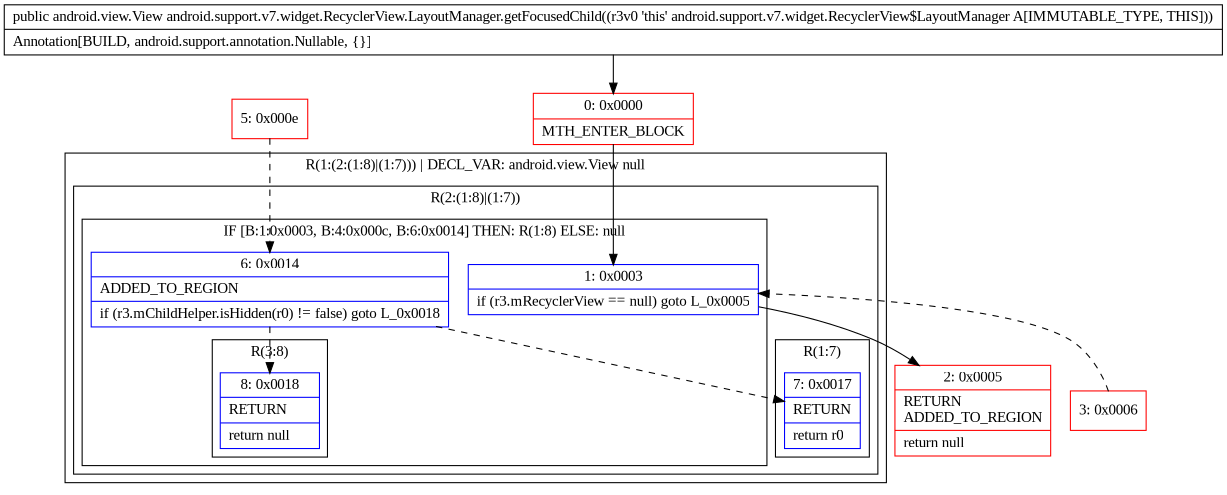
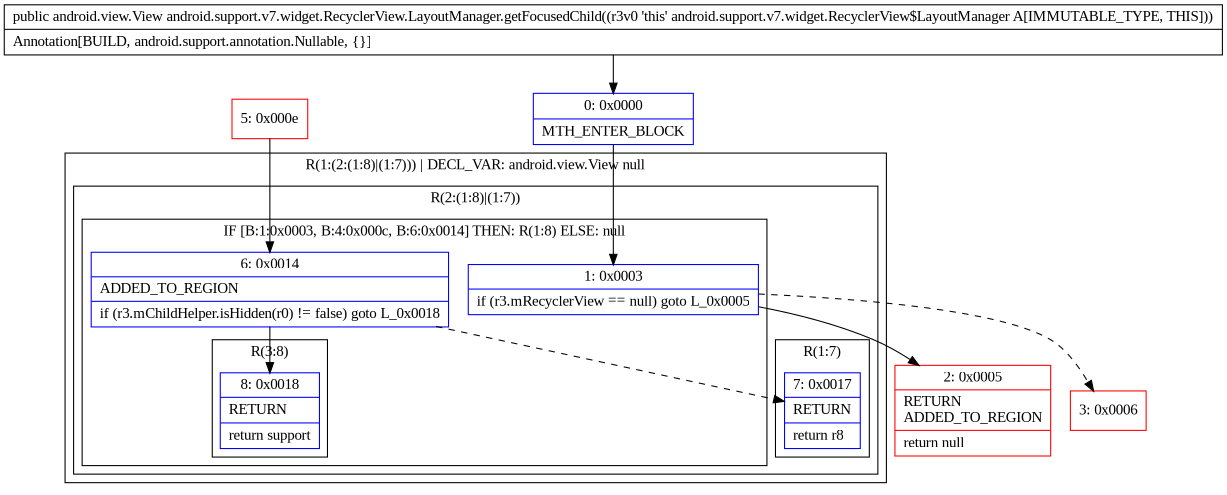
(613, 119) -> (613, 119)
(270, 193) -> (270, 193)
(954, 309) -> (935, 309)
(270, 346) -> (270, 346)
(260, 435) -> (270, 435)
(819, 435) -> (819, 435)
